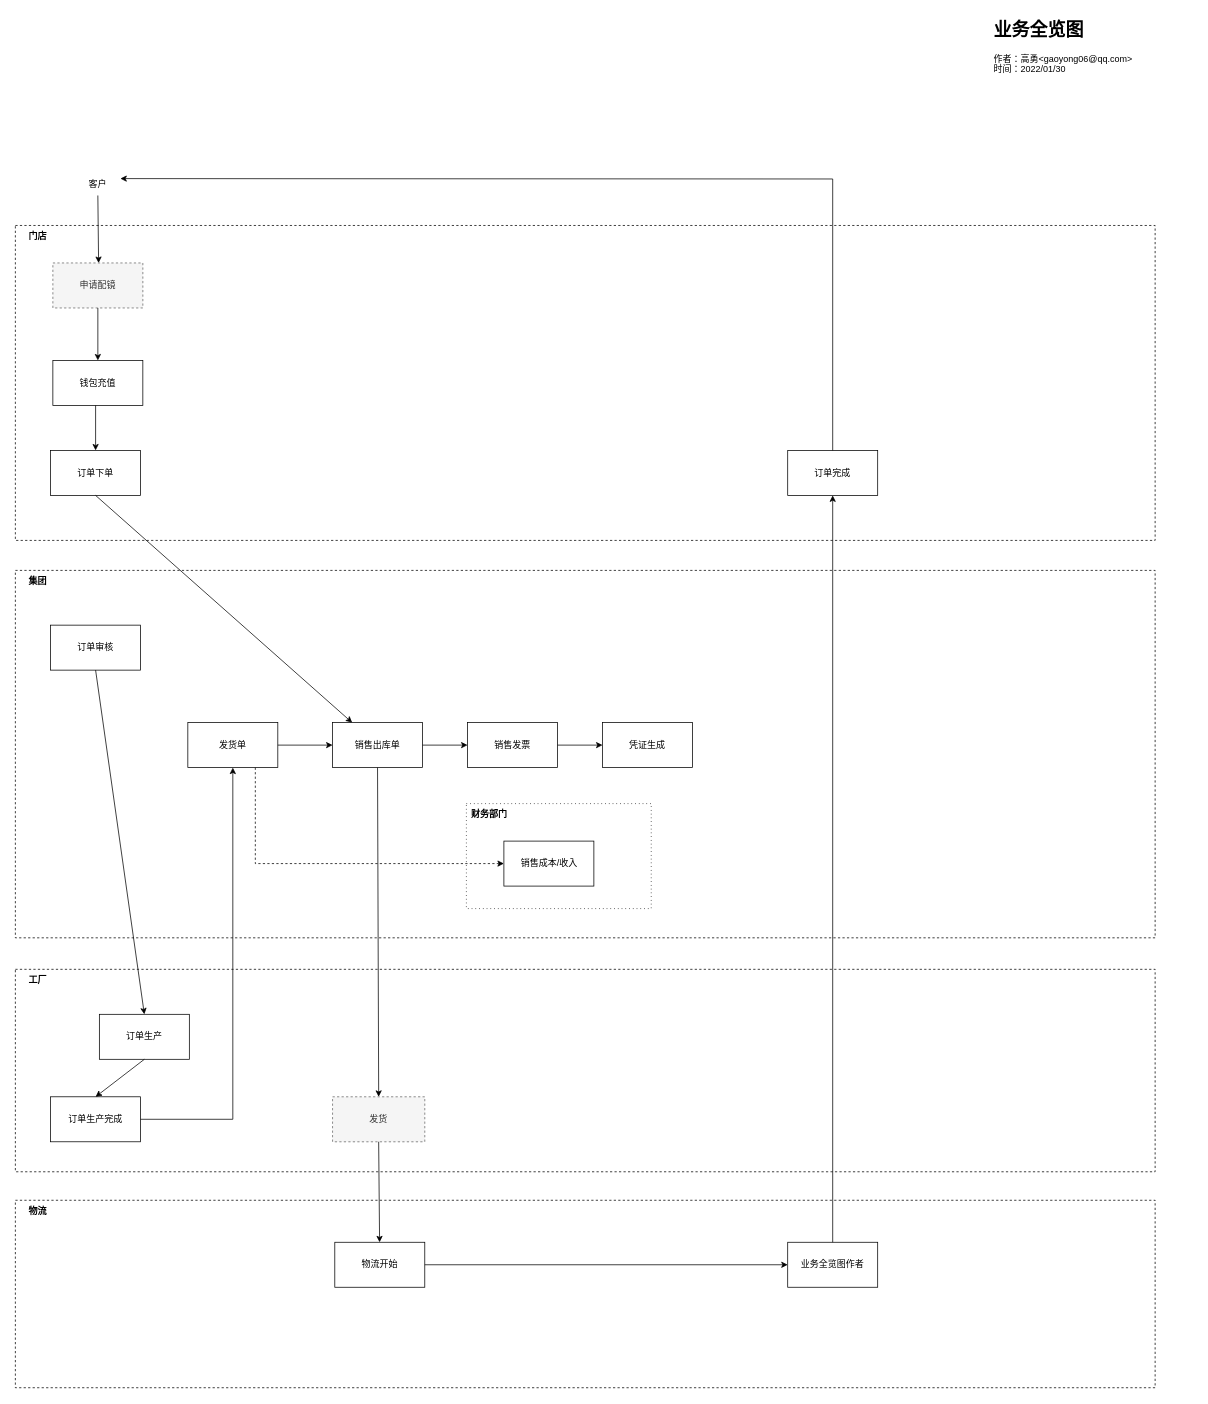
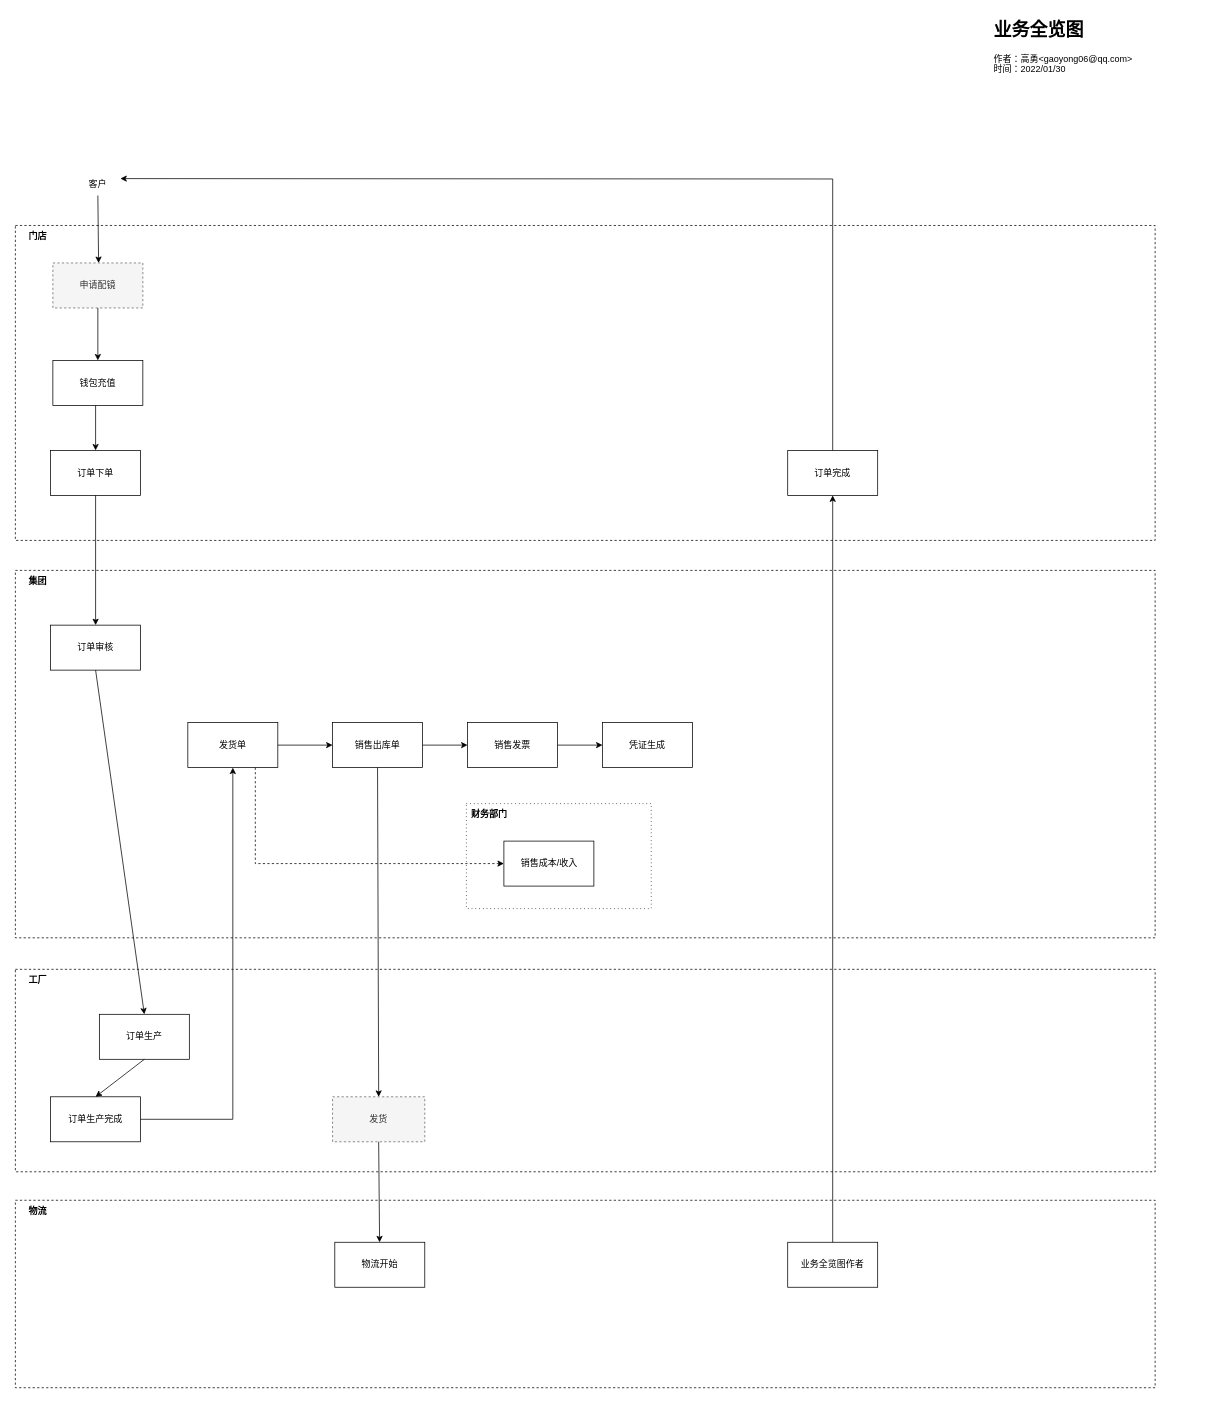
(222, 607) -> (96, 558)
(604, 1265) -> none
